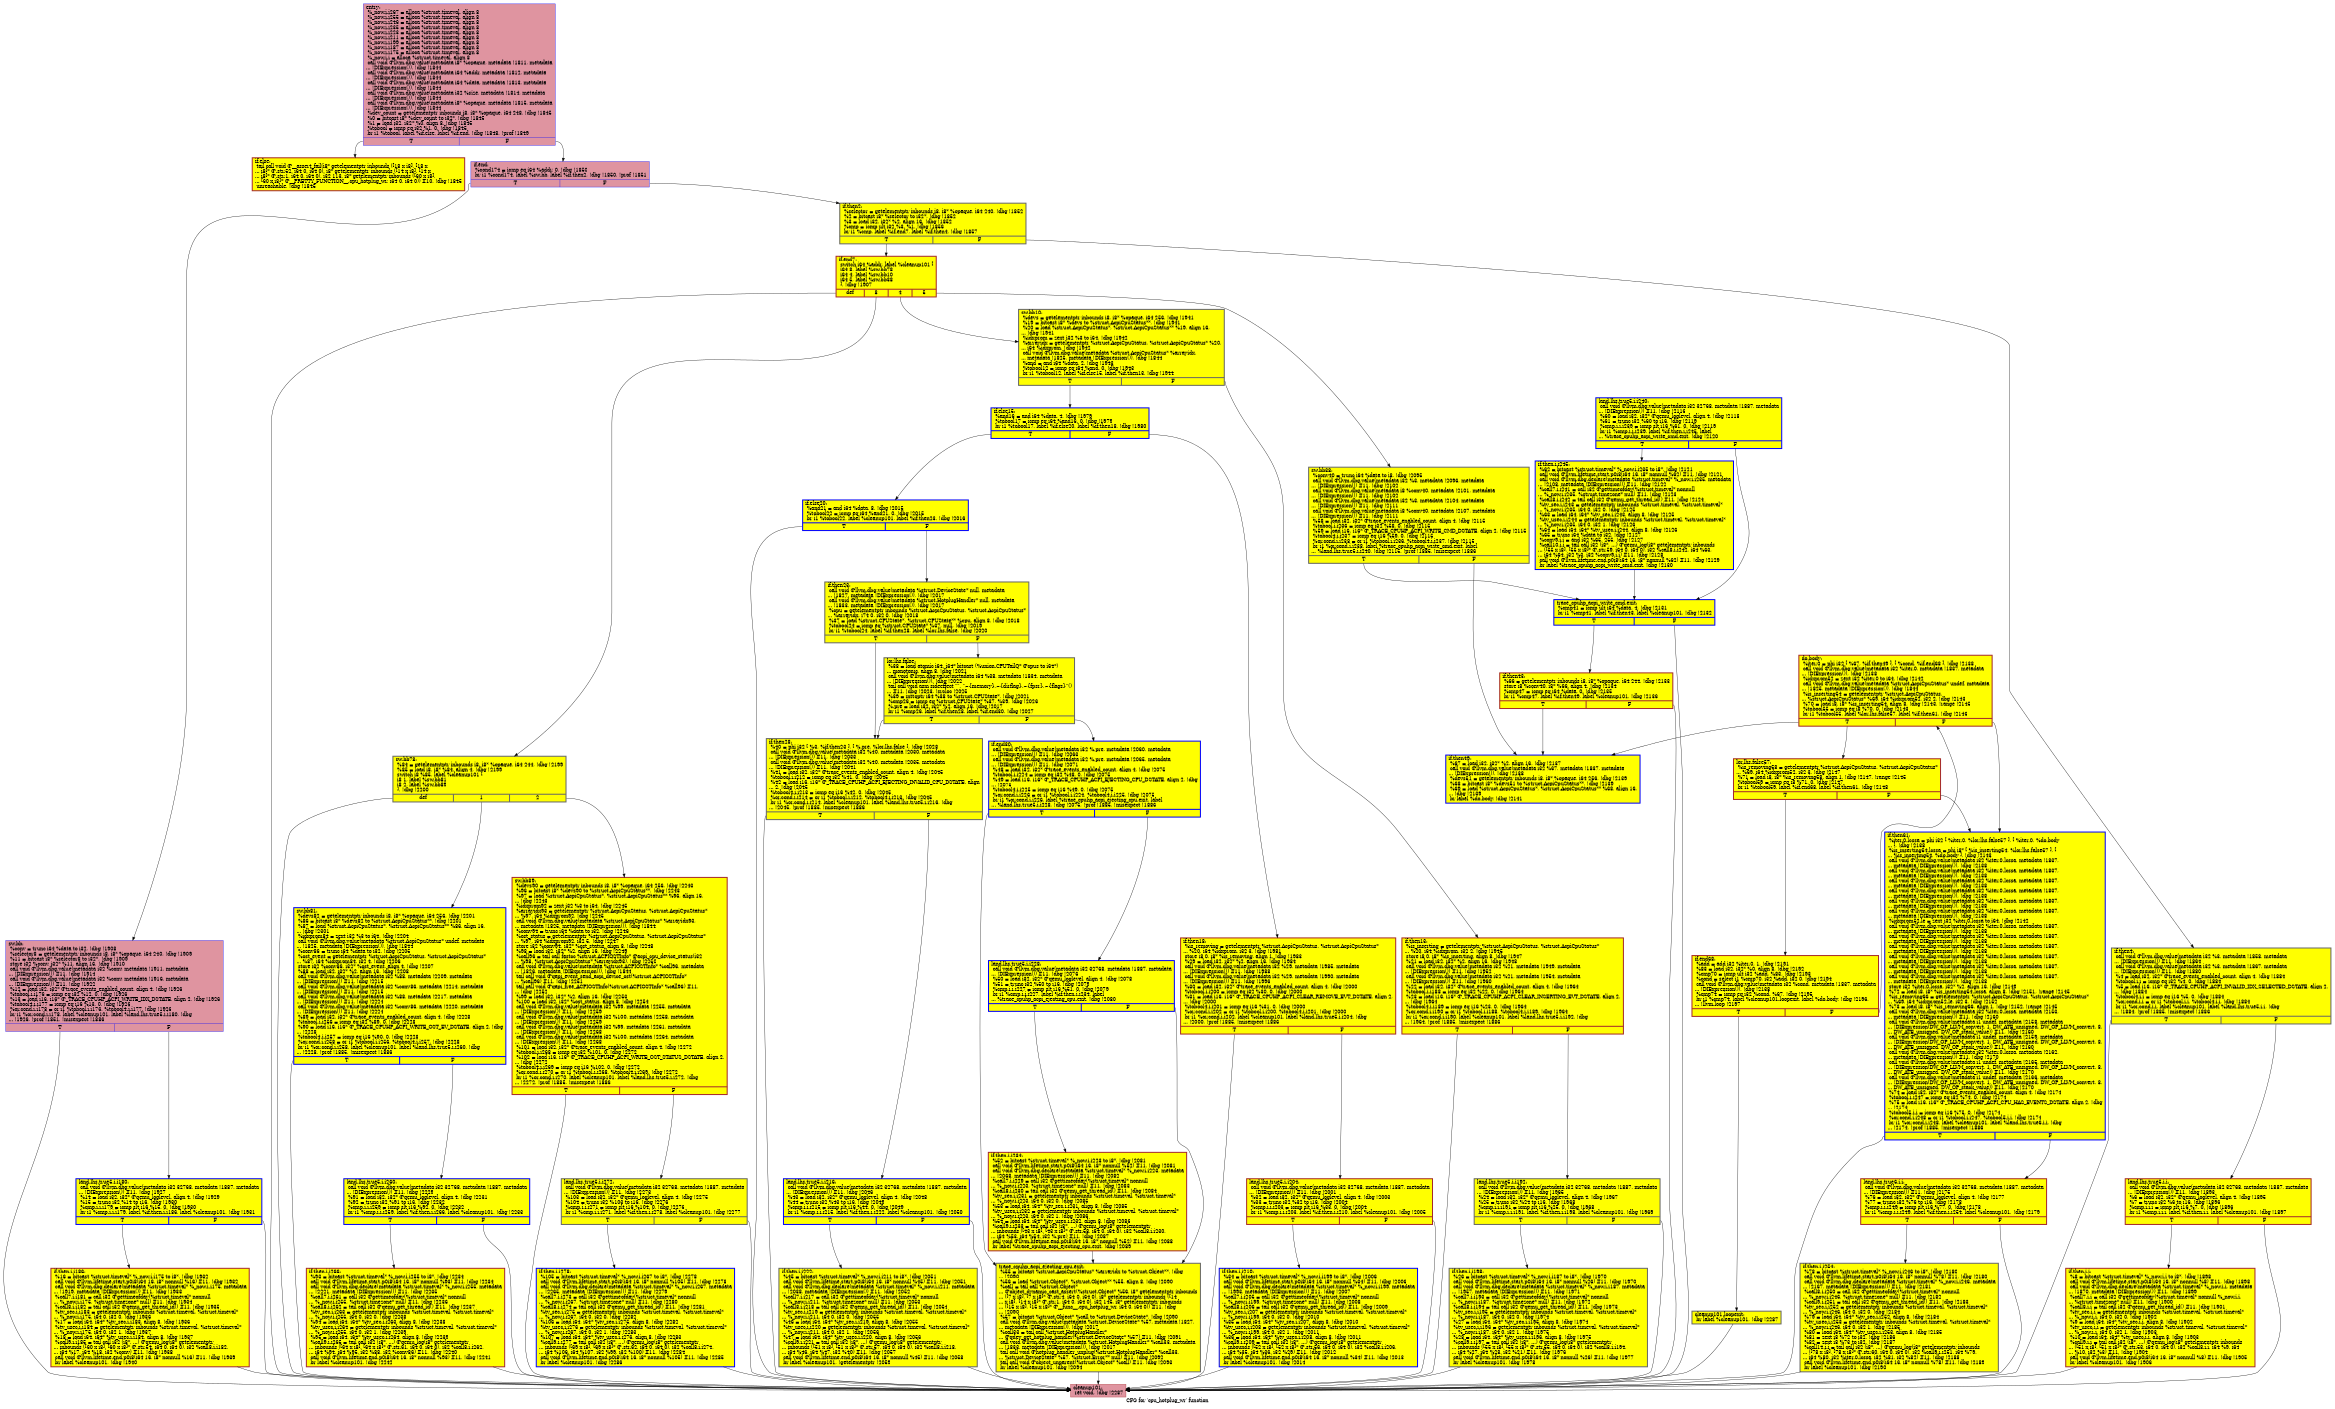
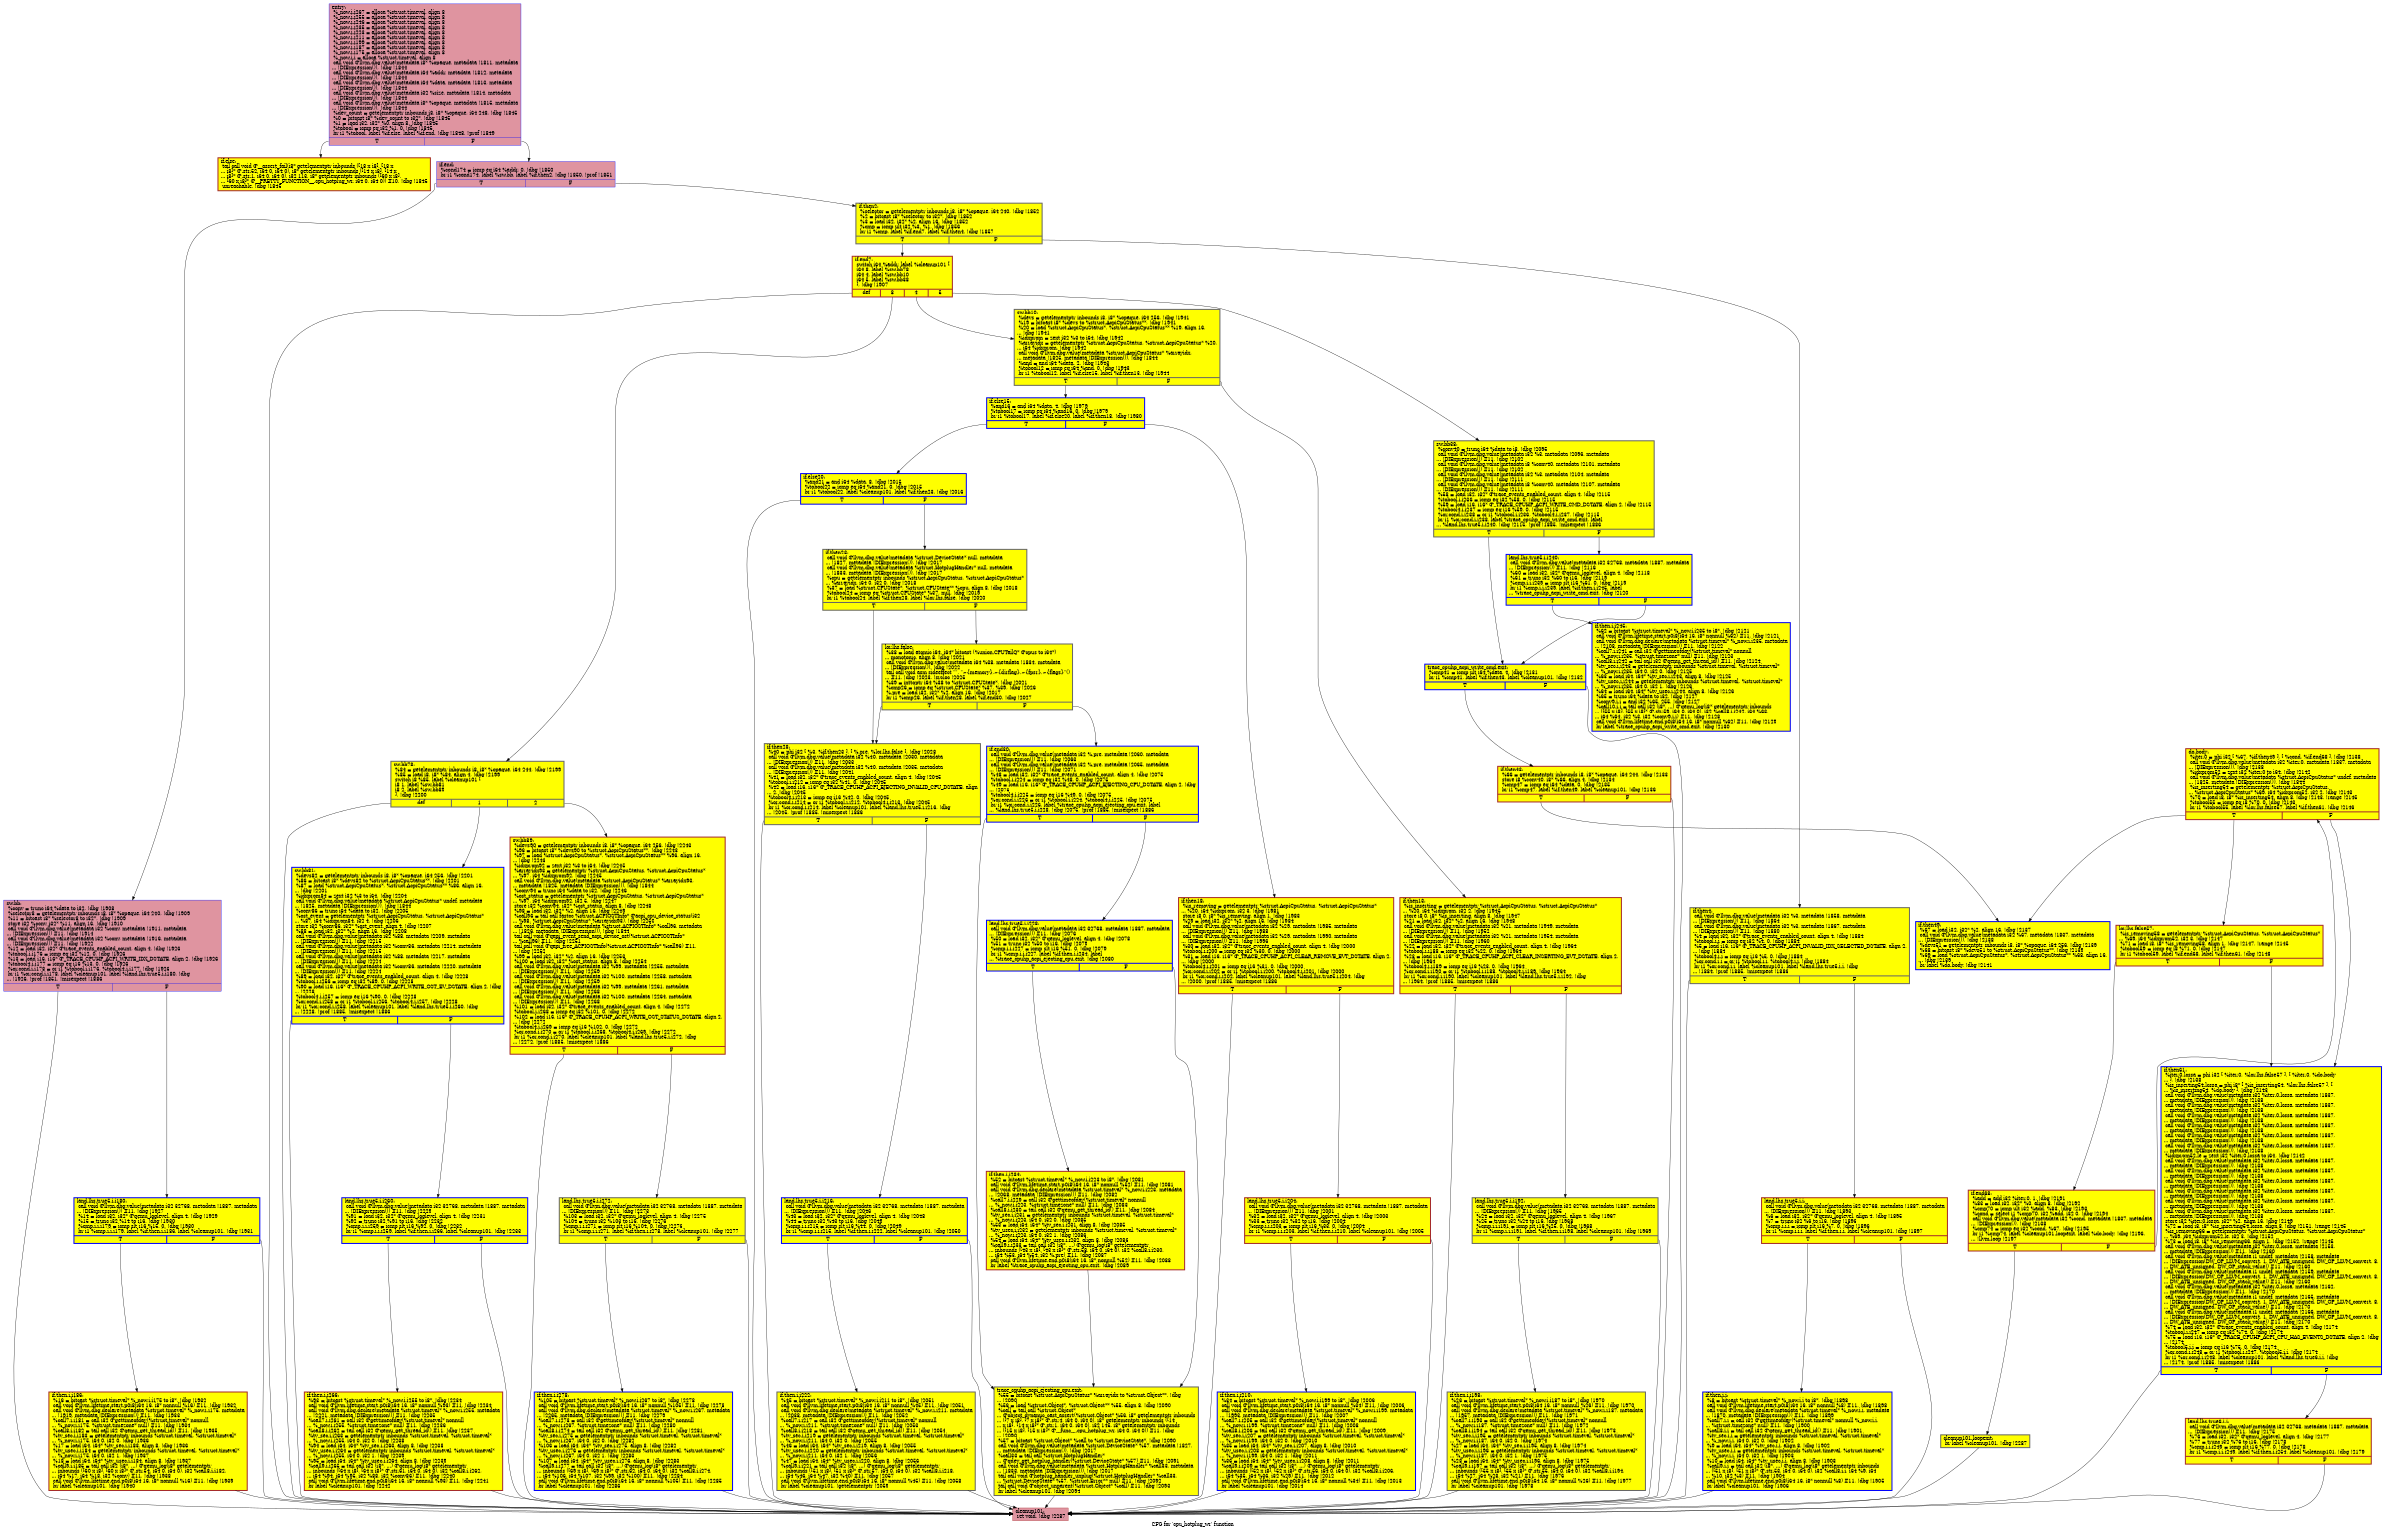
(1634, 583) -> none
(873, 616) -> (871, 583)
(1476, 662) -> (1599, 544)
(313, 932) -> (311, 891)
(1899, 1318) -> none
(2160, 1318) -> (1797, 1441)
